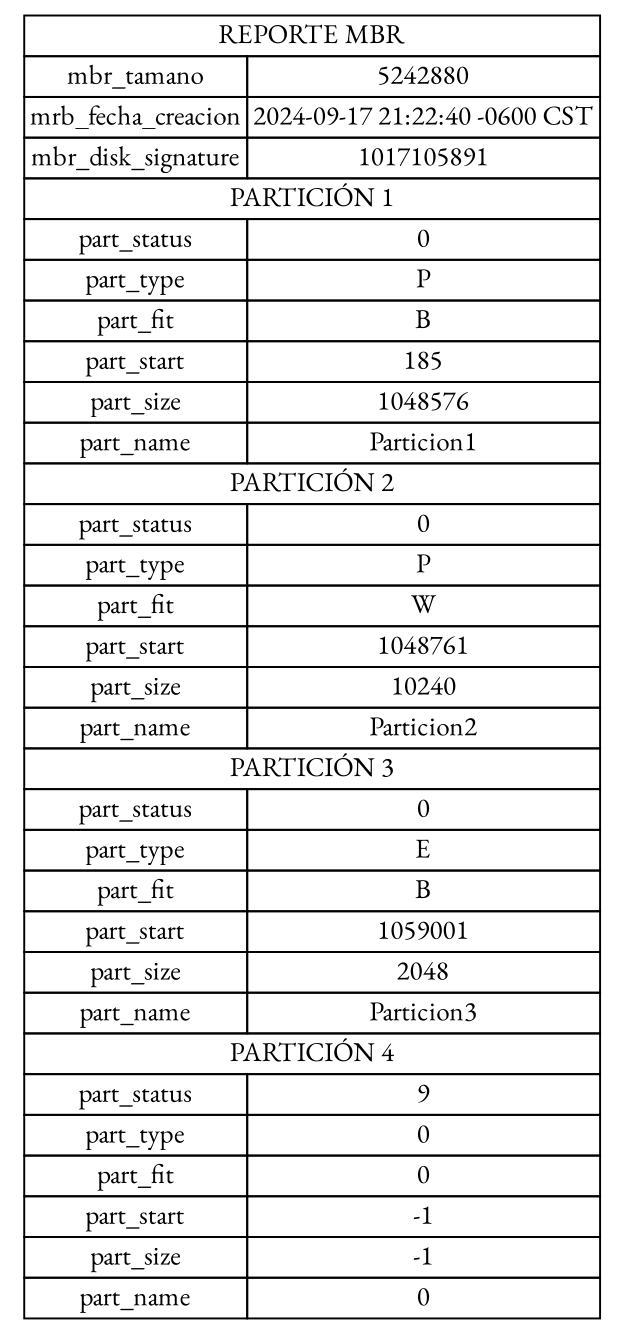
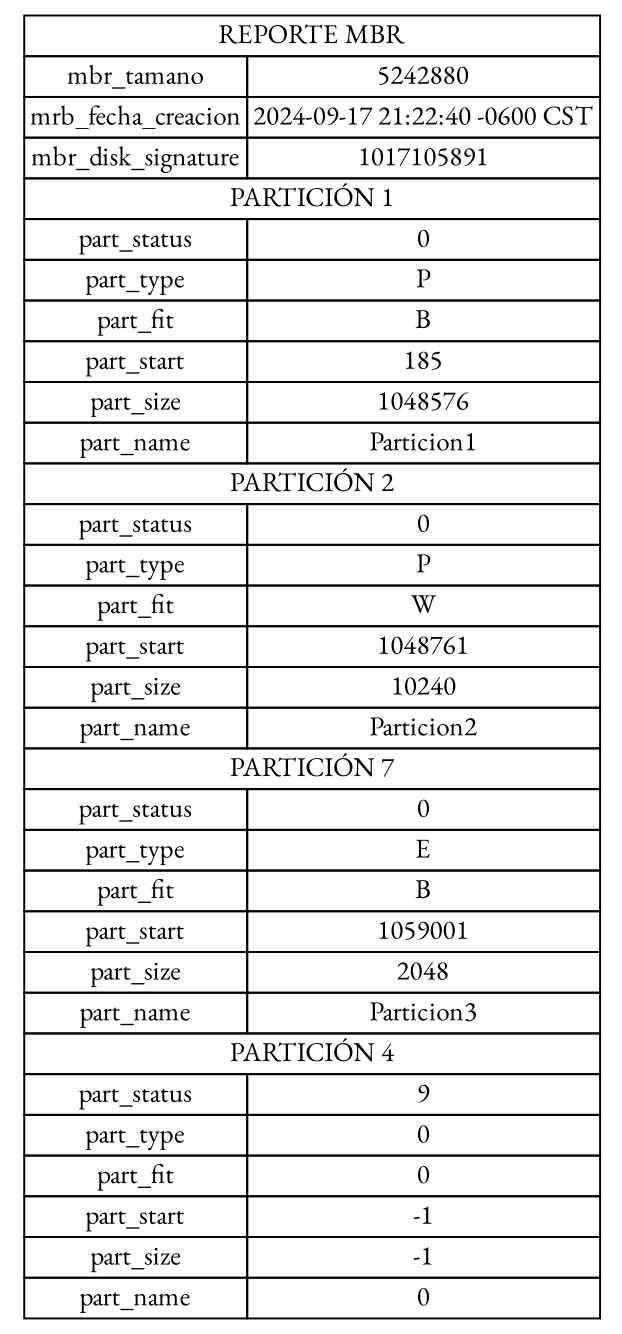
(312, 768) -> (312, 768)
